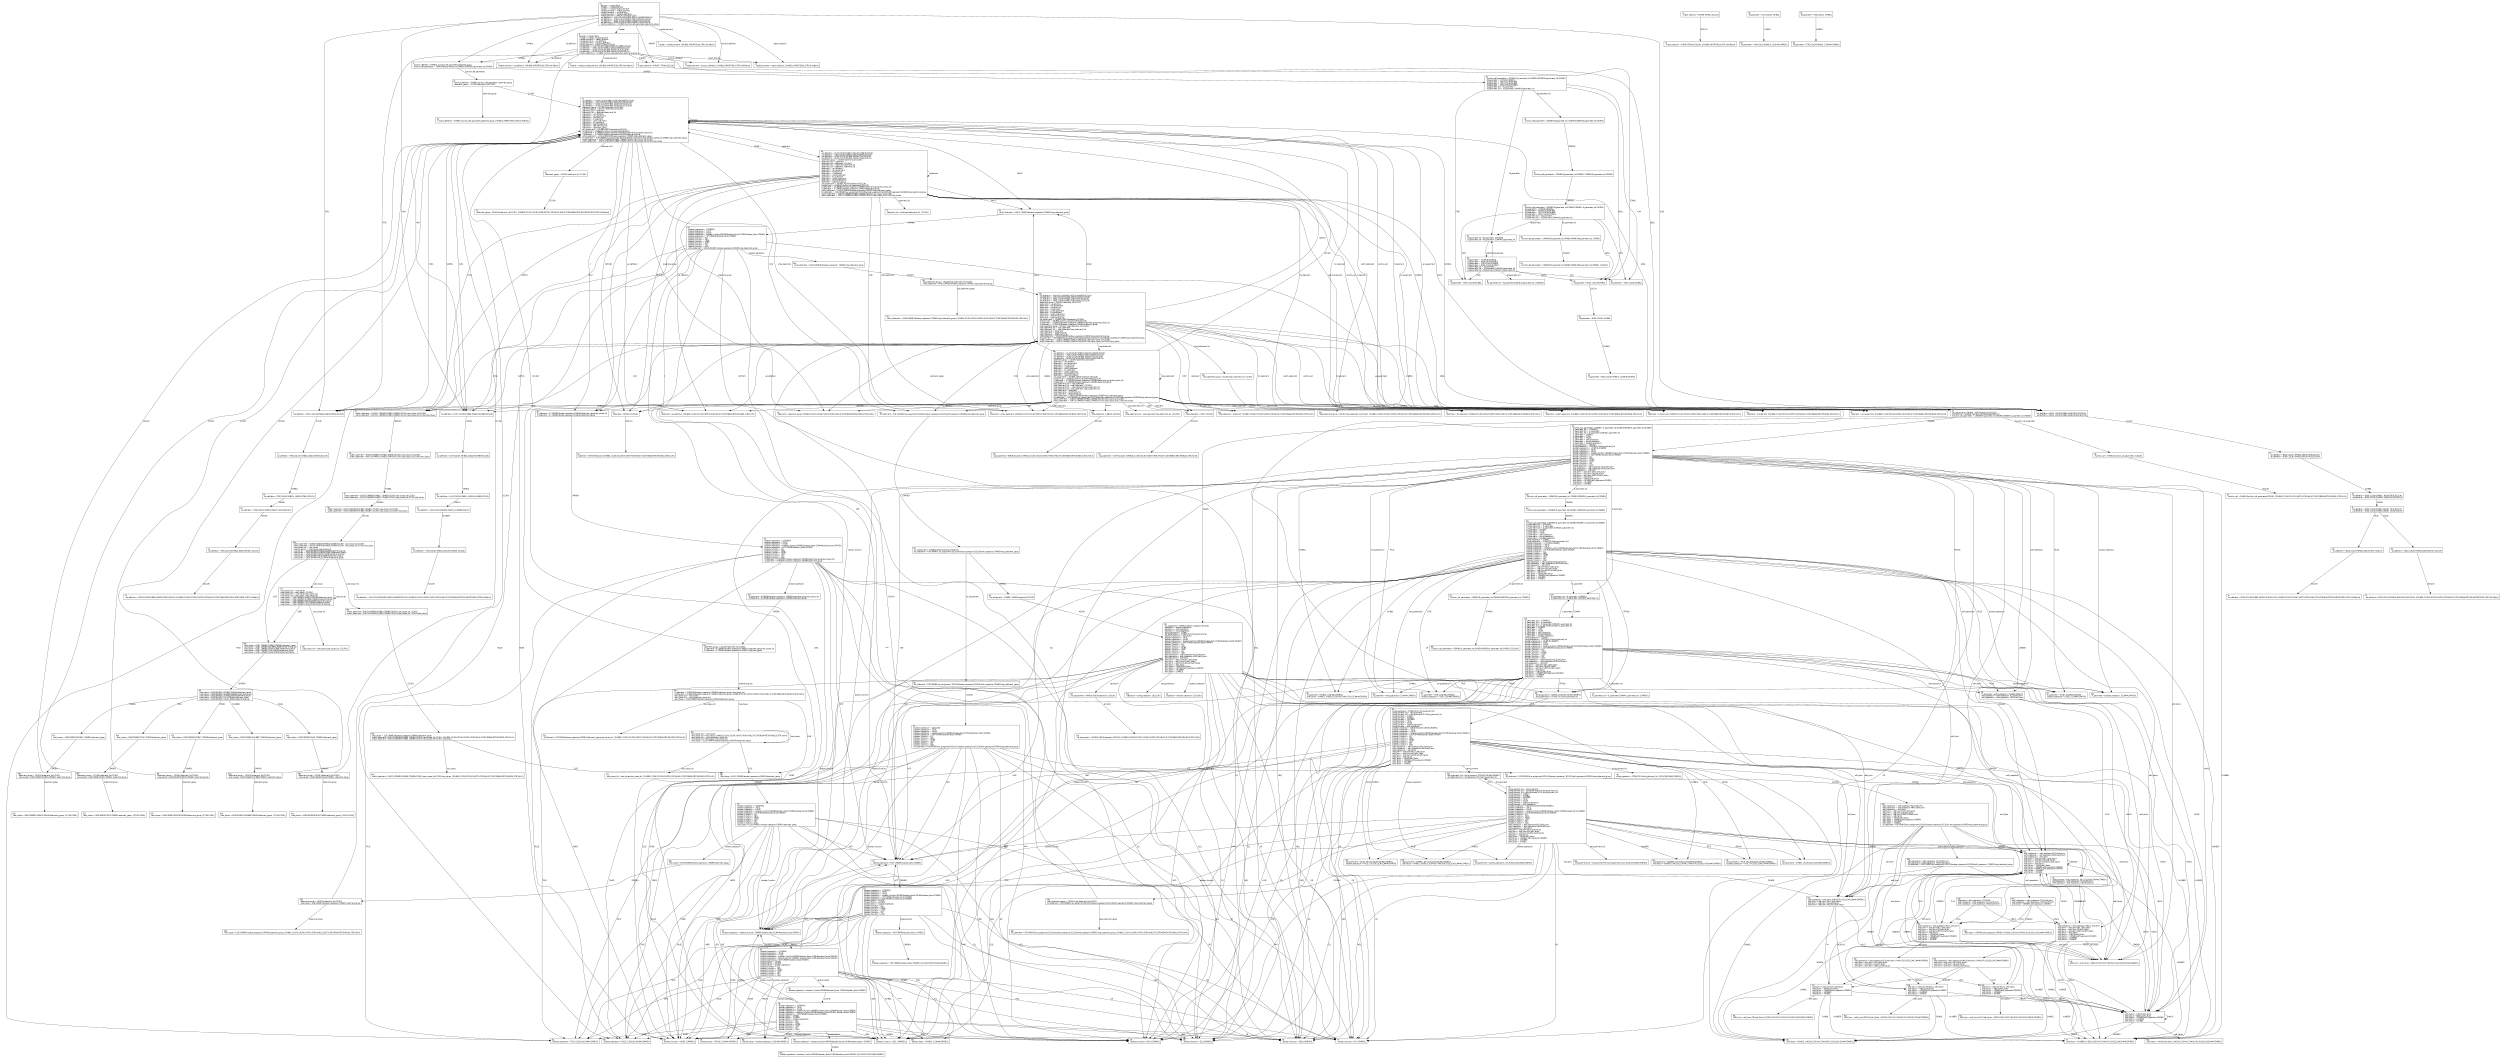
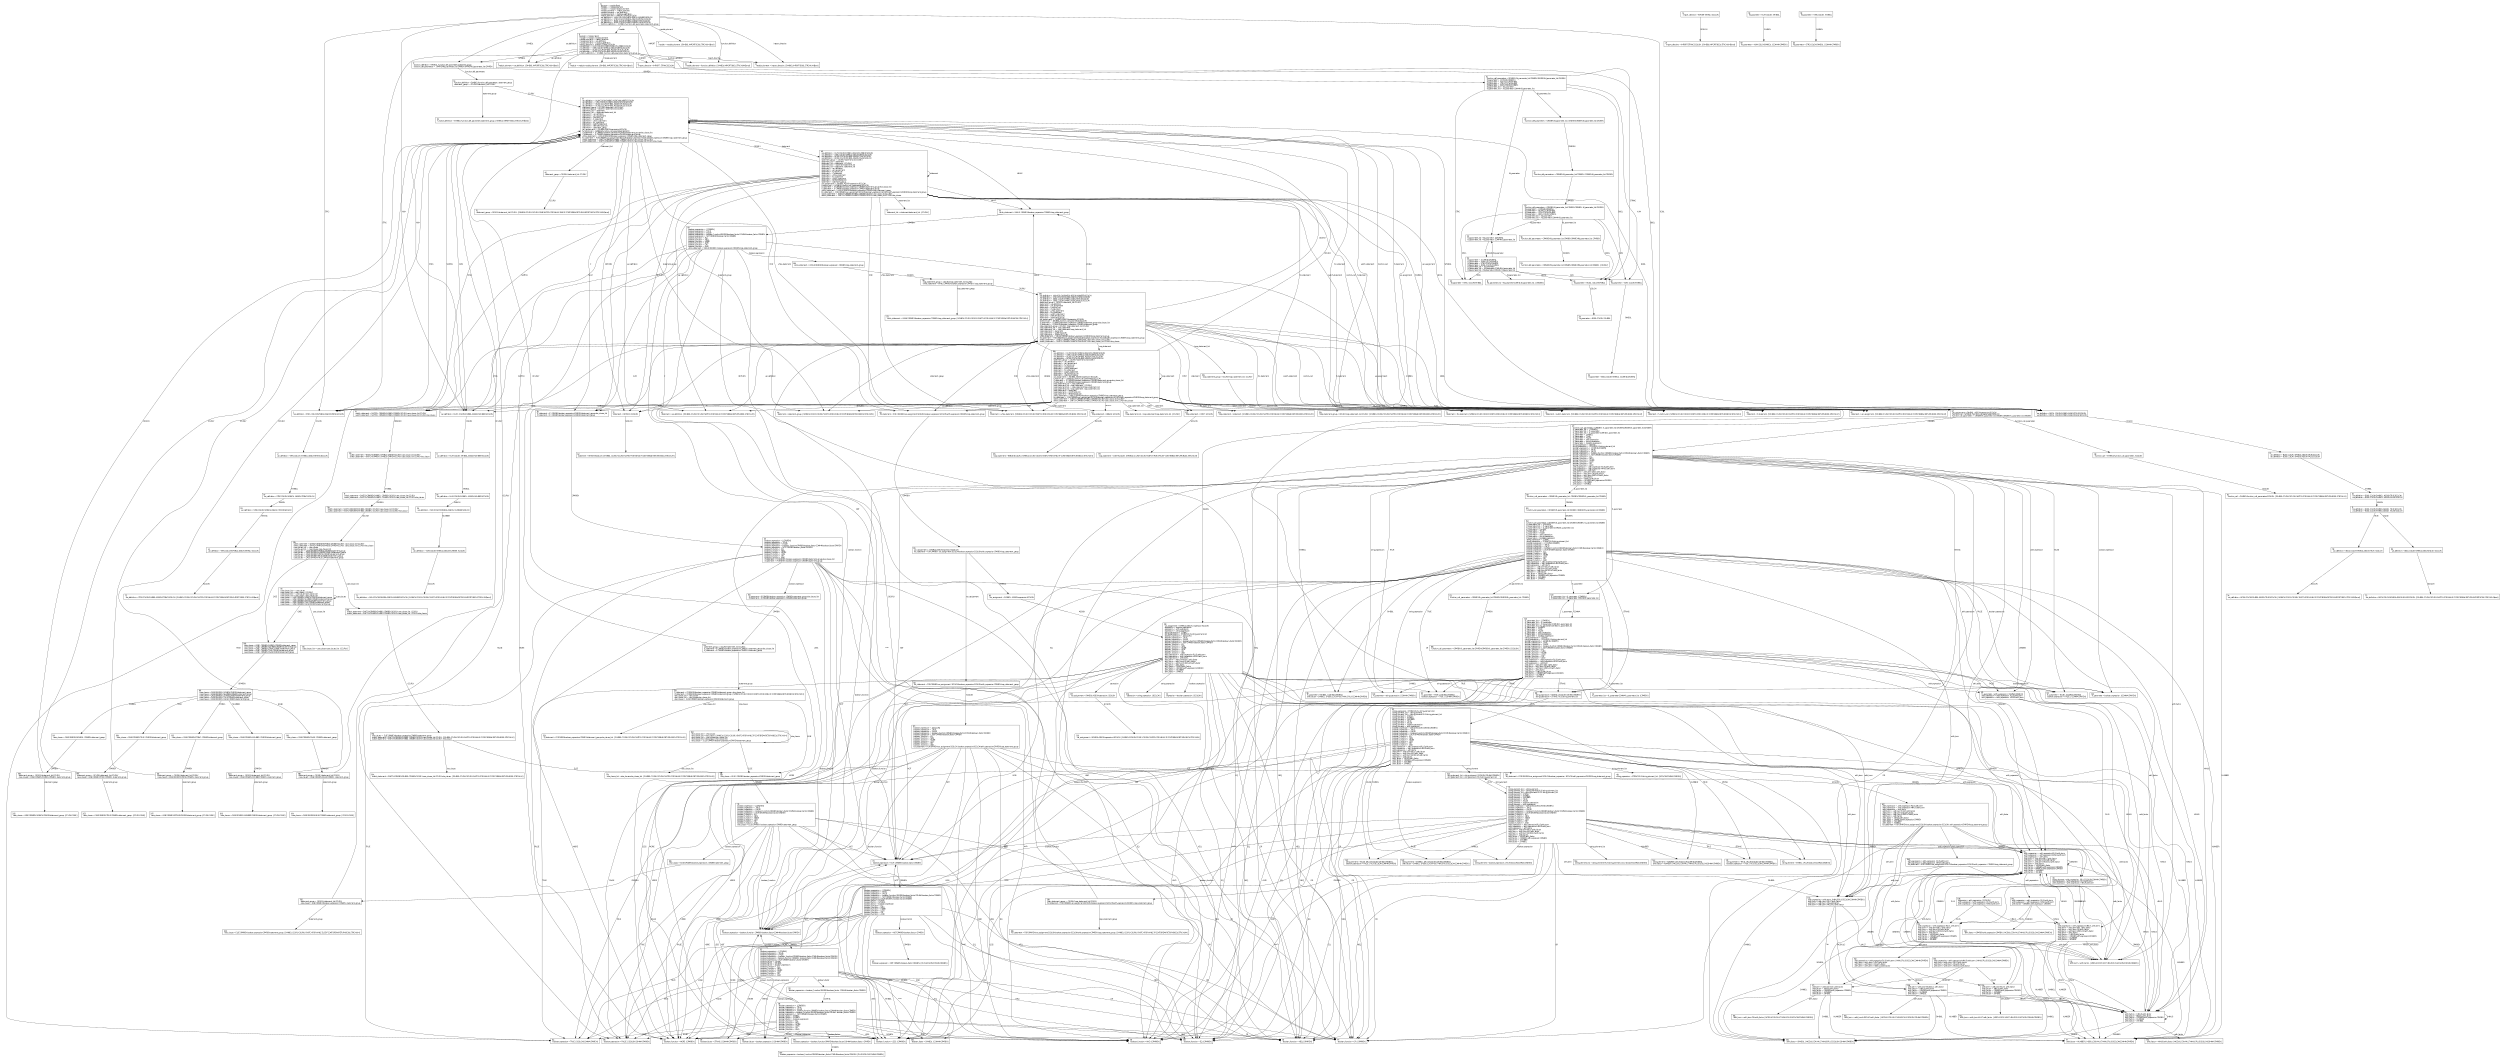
(1603, 346) -> (1619, 328)
